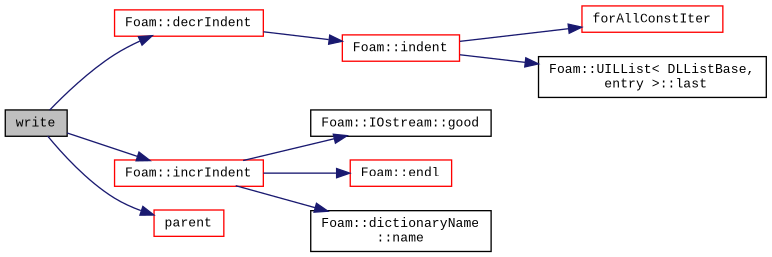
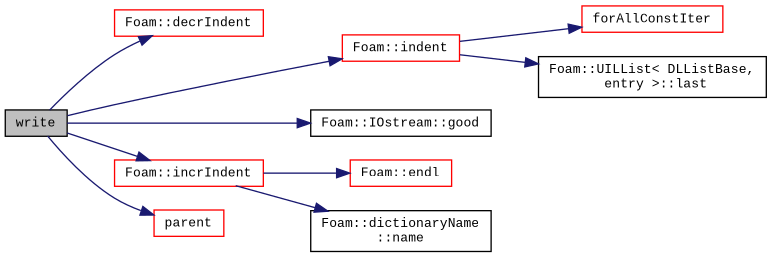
(296, 36) -> (198, 87)
(289, 150) -> (182, 123)
